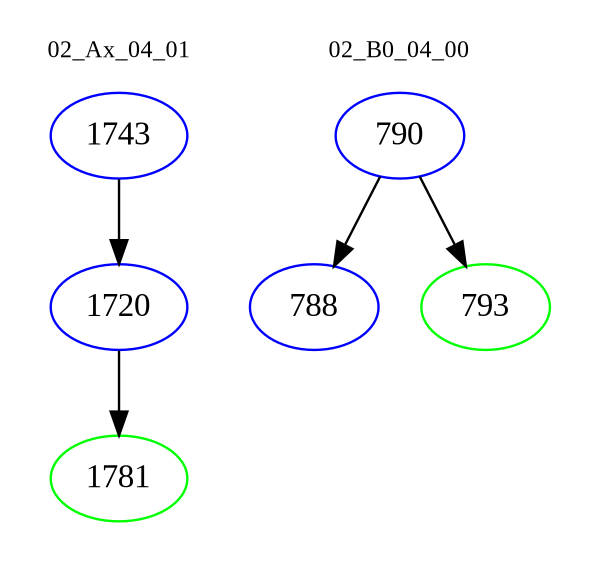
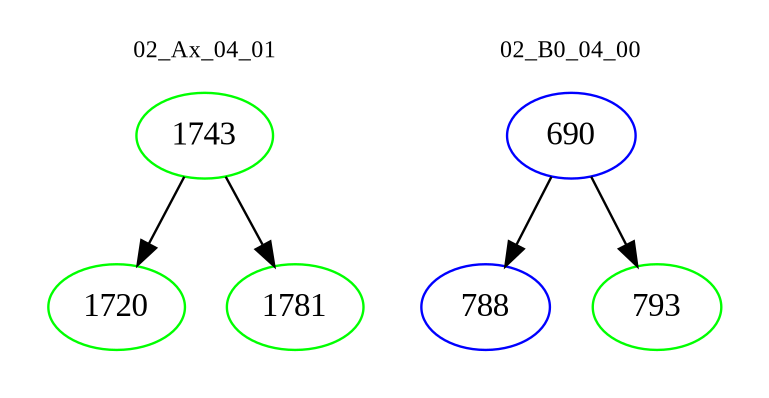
(119, 136) -> (205, 136)
(400, 136) -> (571, 136)
(119, 307) -> (117, 307)
(119, 381) -> (244, 211)
